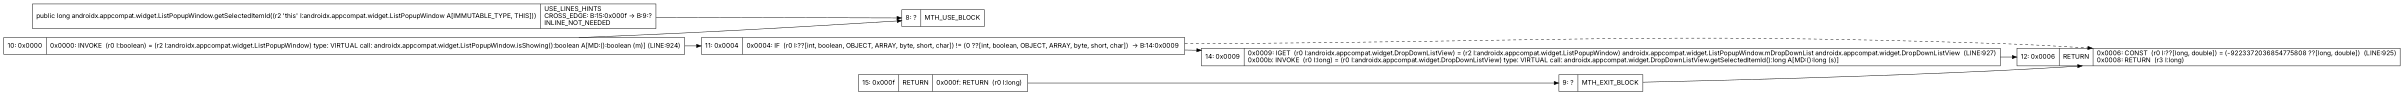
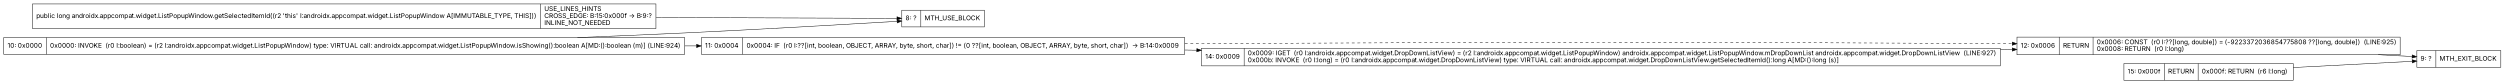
(2142, 60) -> (2142, 49)
(1860, 76) -> (2395, 56)
(980, 83) -> (2246, 72)
